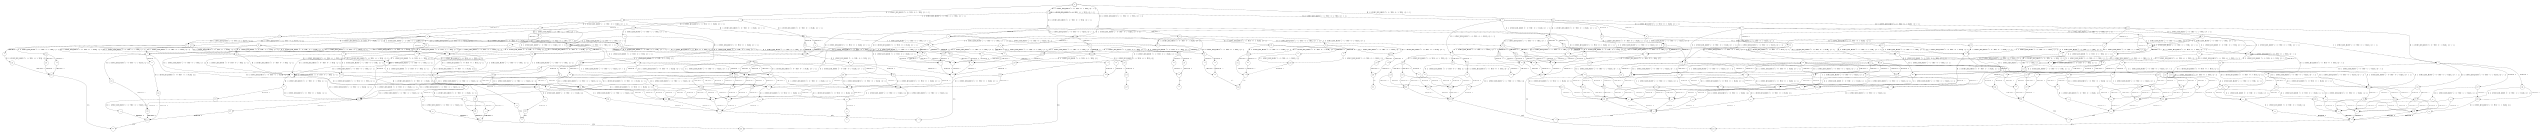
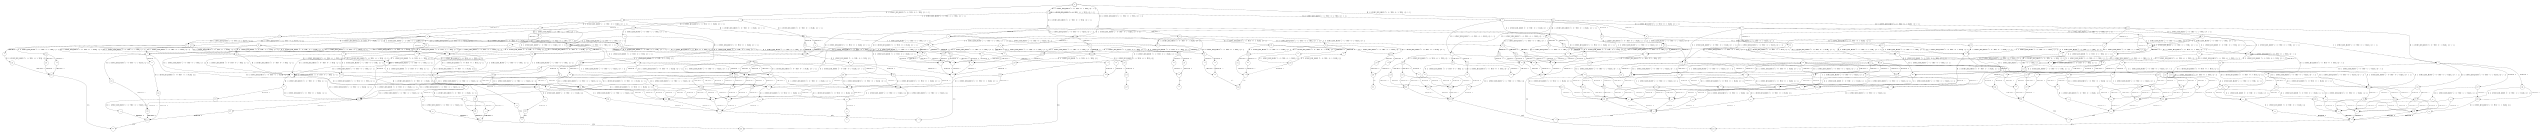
(1679, 48) -> (1502, 34)
none -> (948, 60)
(1320, 62) -> (1316, 55)
